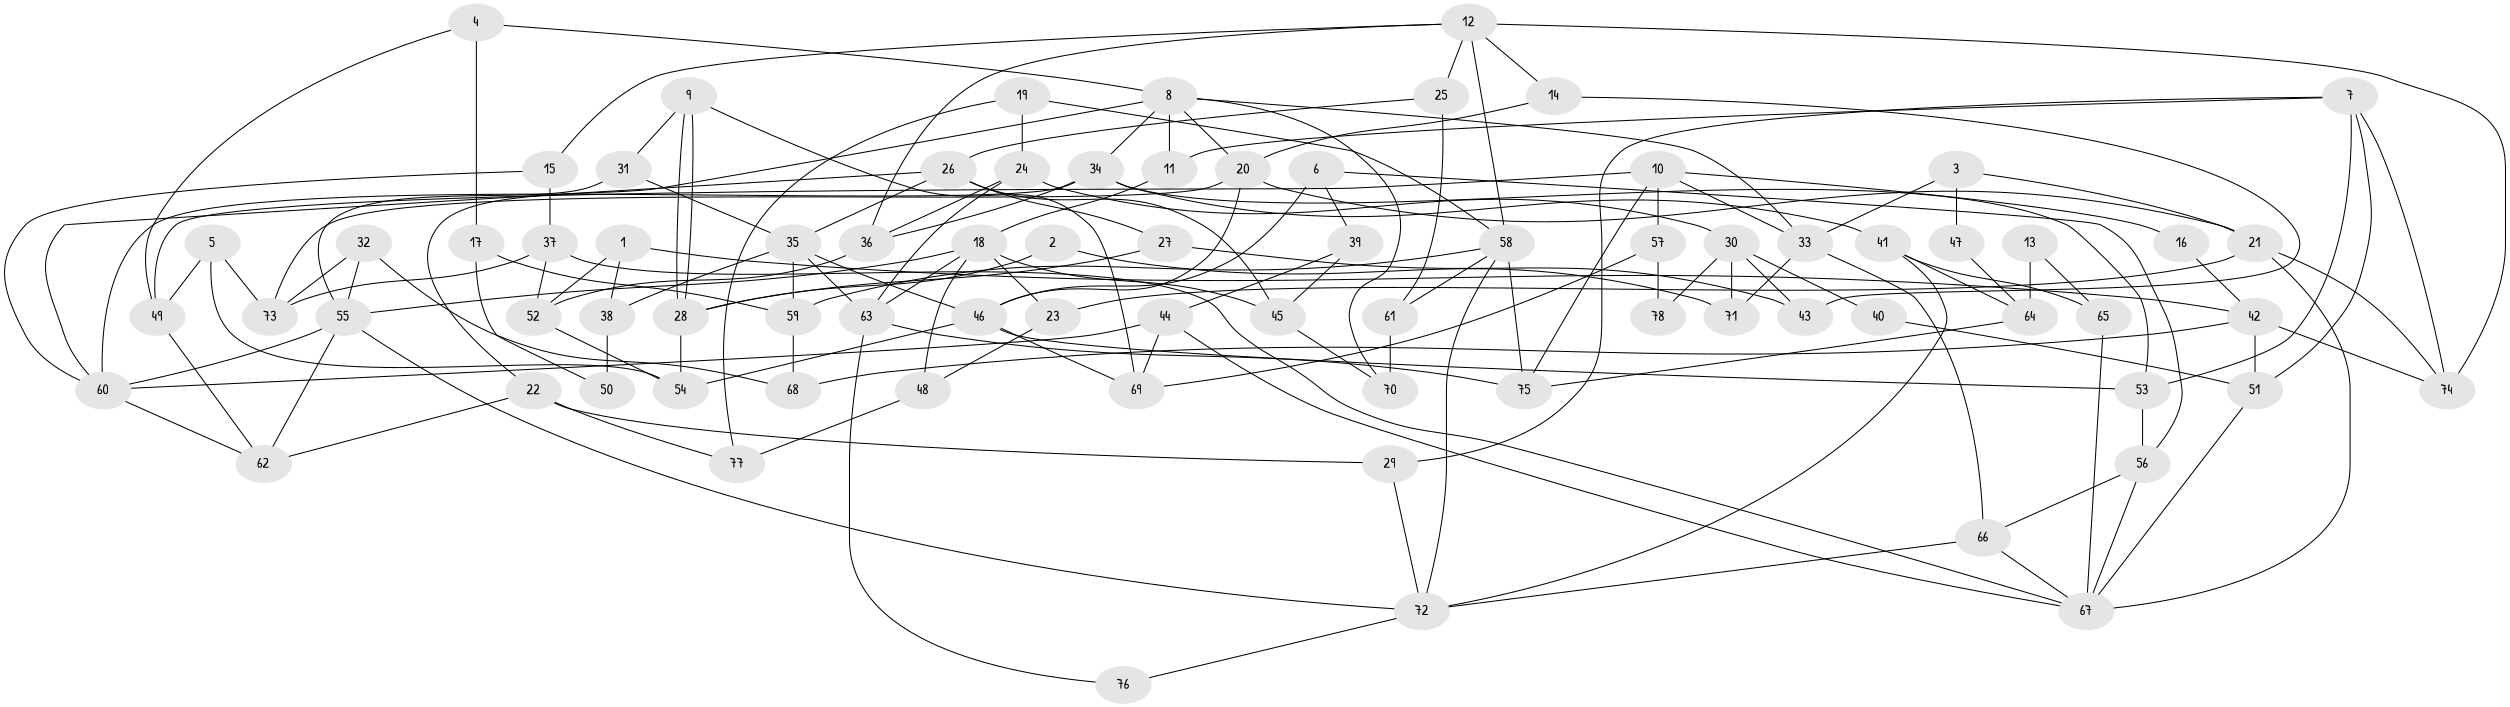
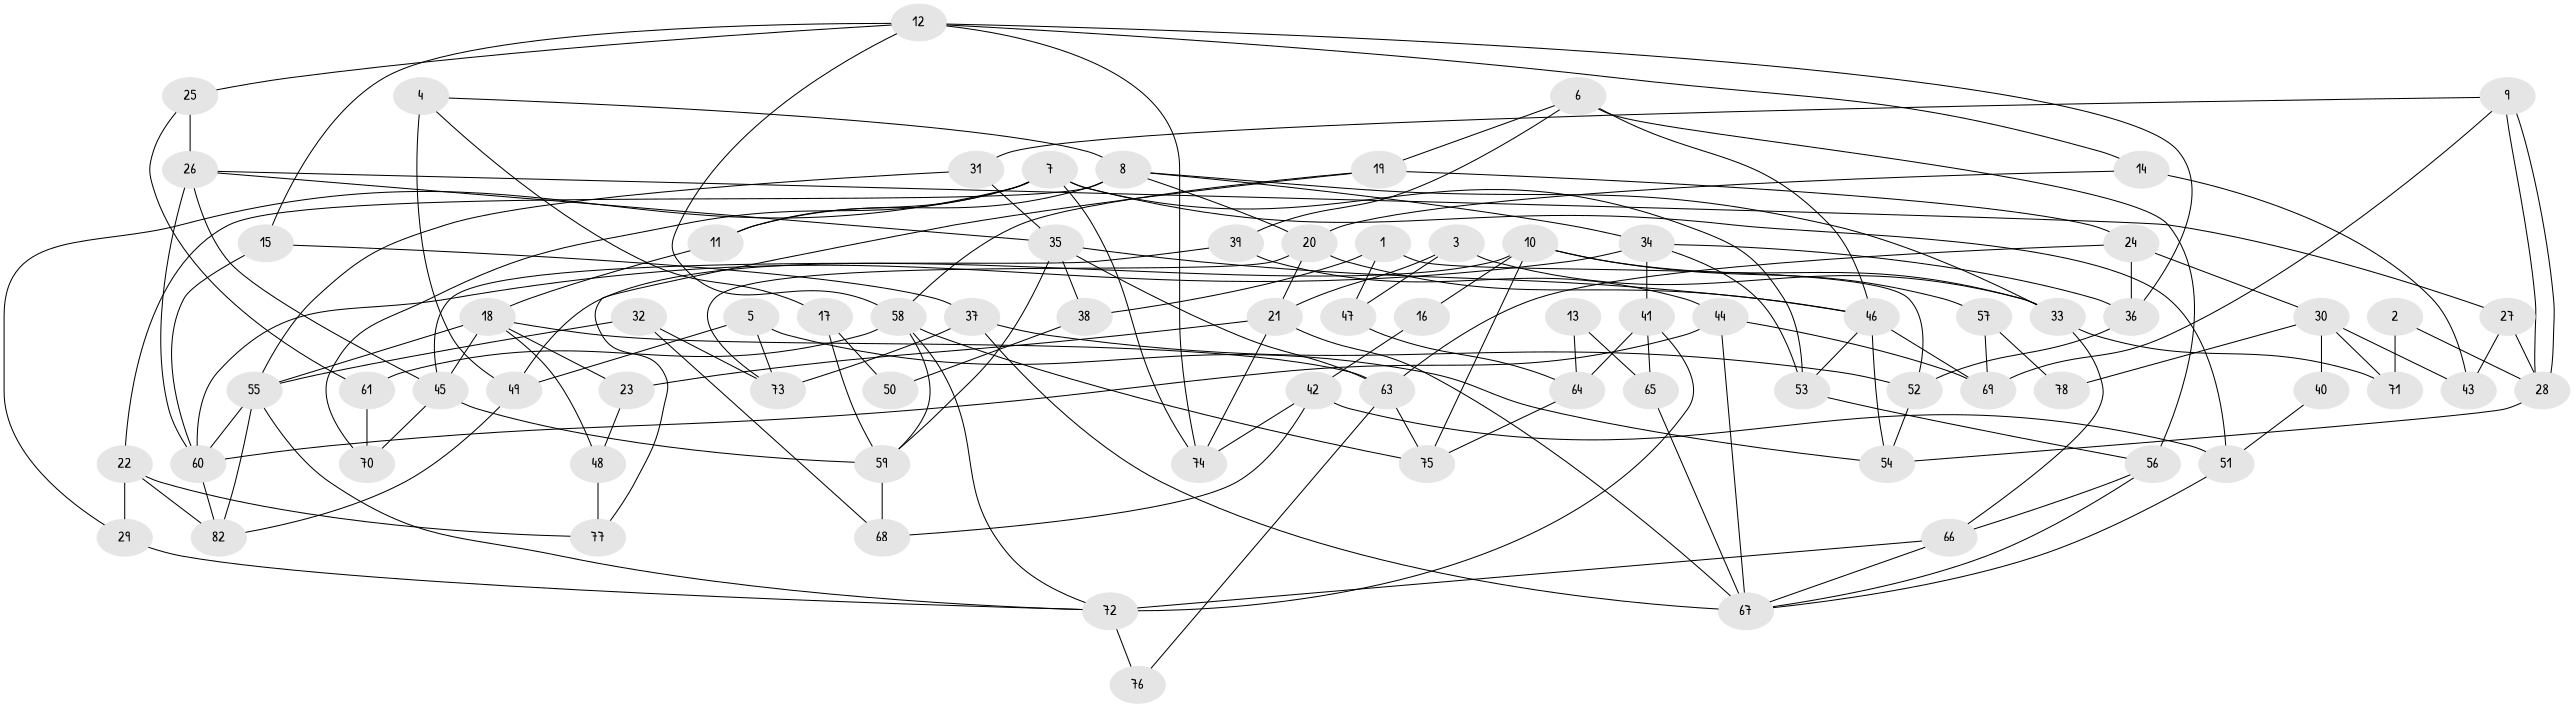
none -> (1479, 133)
(1400, 227) -> (621, 236)
(1440, 278) -> (1362, 288)
none -> (646, 444)
(264, 464) -> (219, 538)
